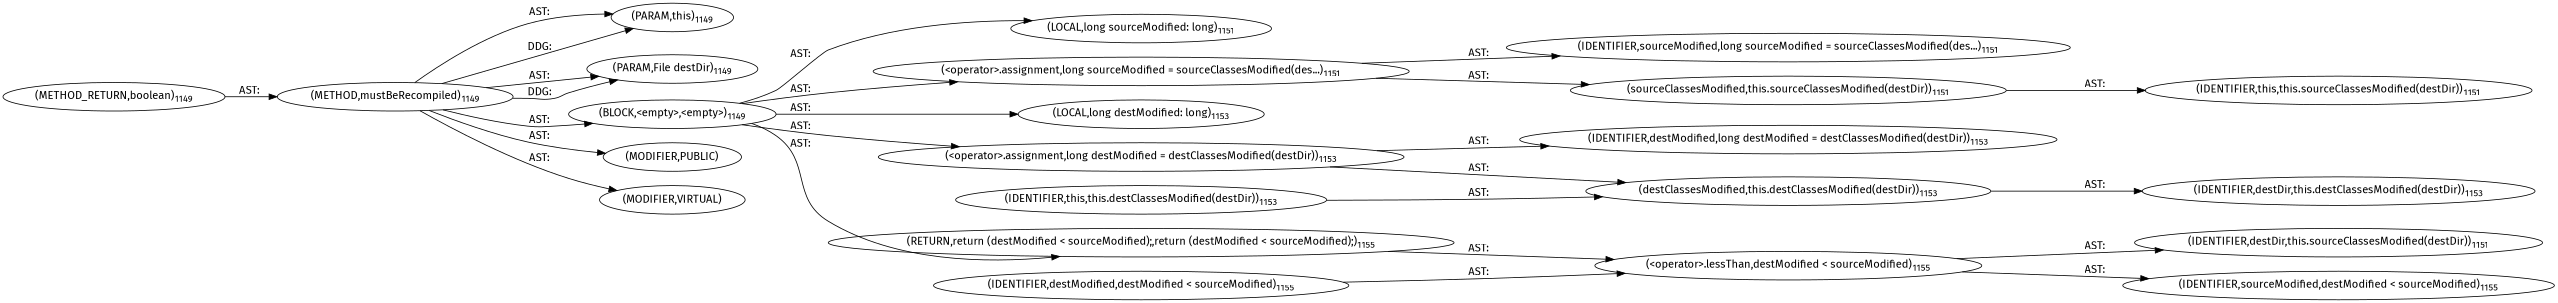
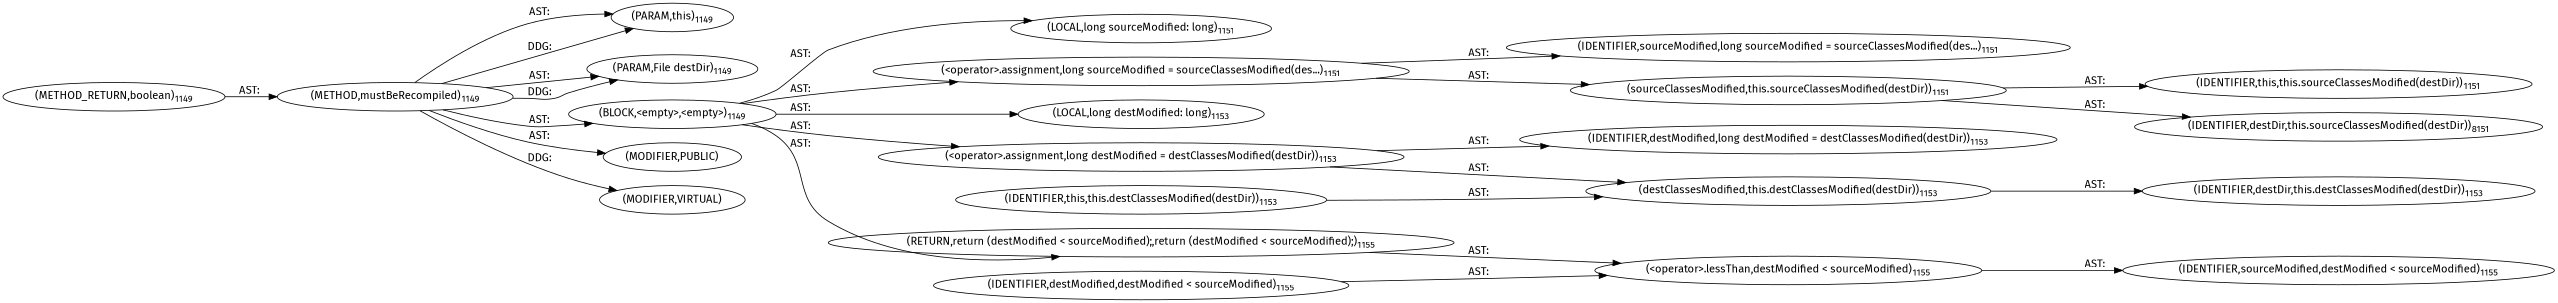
(541, 158) -> (541, 158)
(2481, 241) -> (2481, 126)
(2056, 254) -> (2062, 109)
